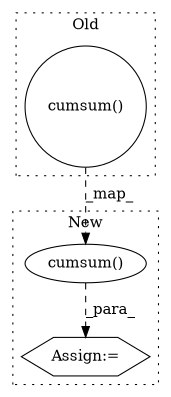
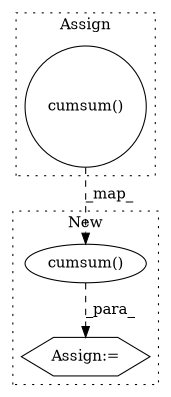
(86, 25) -> (86, 25)
